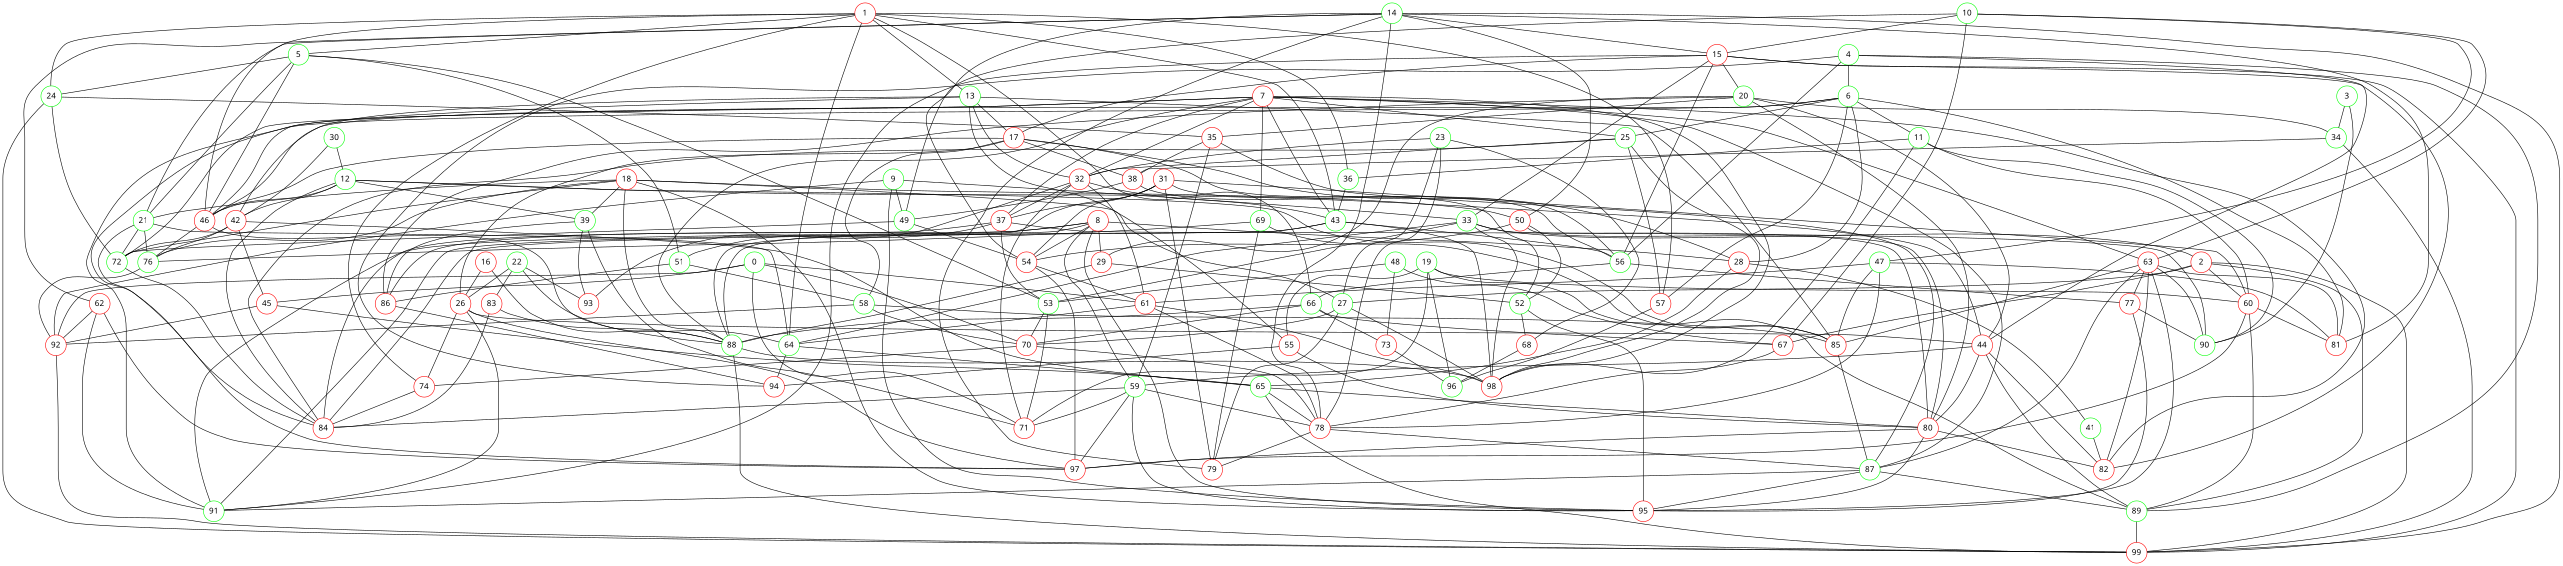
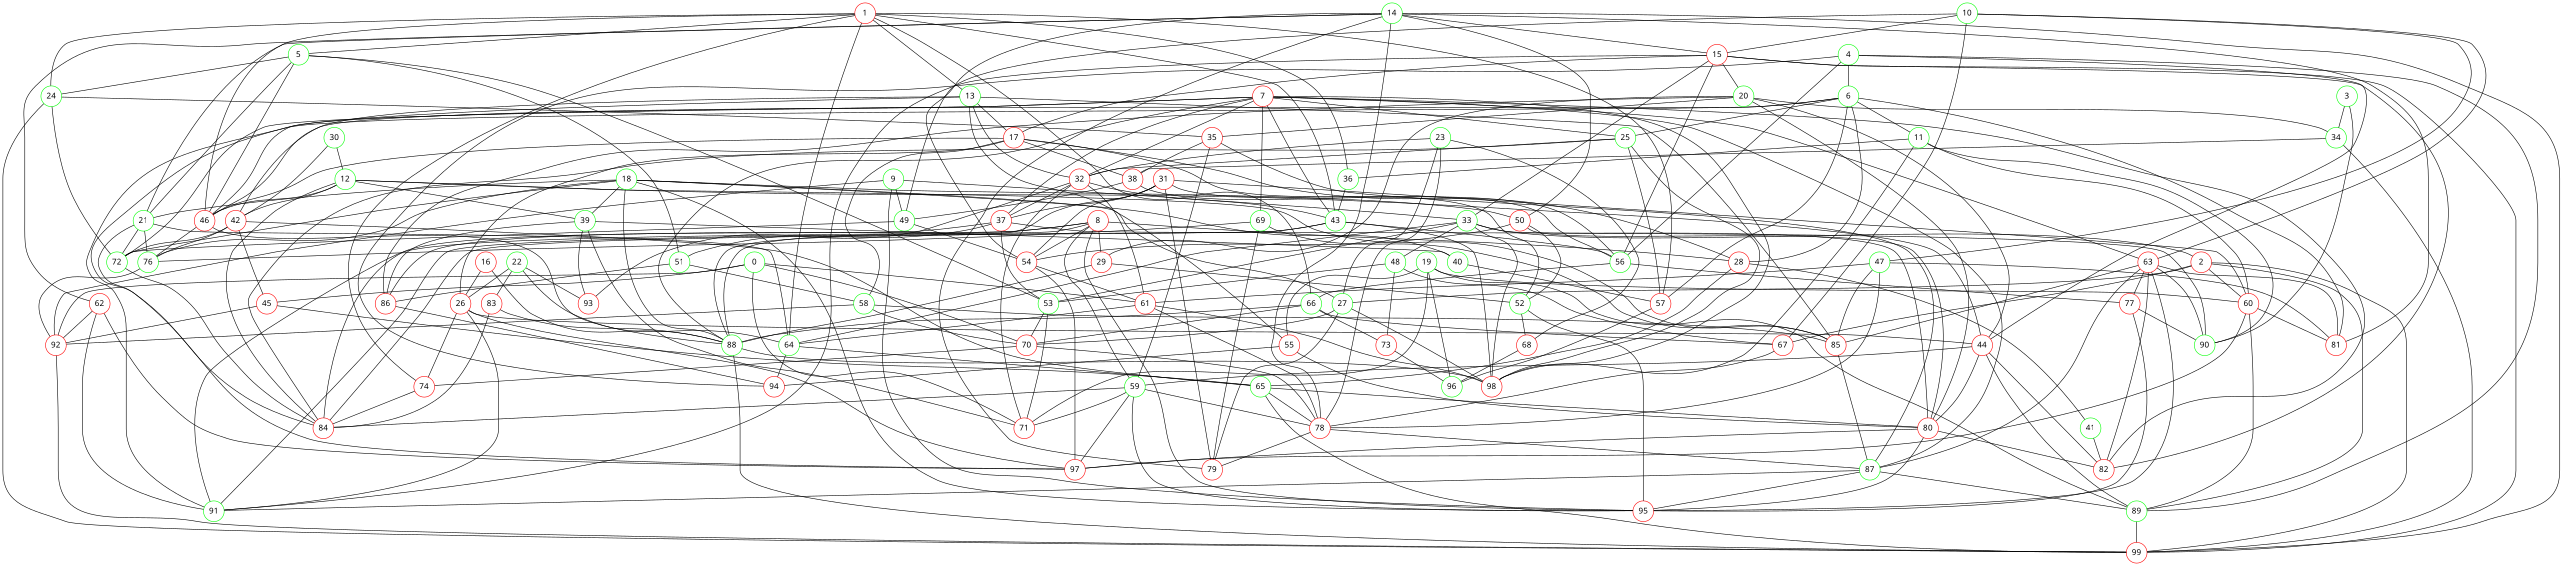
(627, 179) -> (627, 179)
none -> (1431, 241)
none -> (1458, 262)
